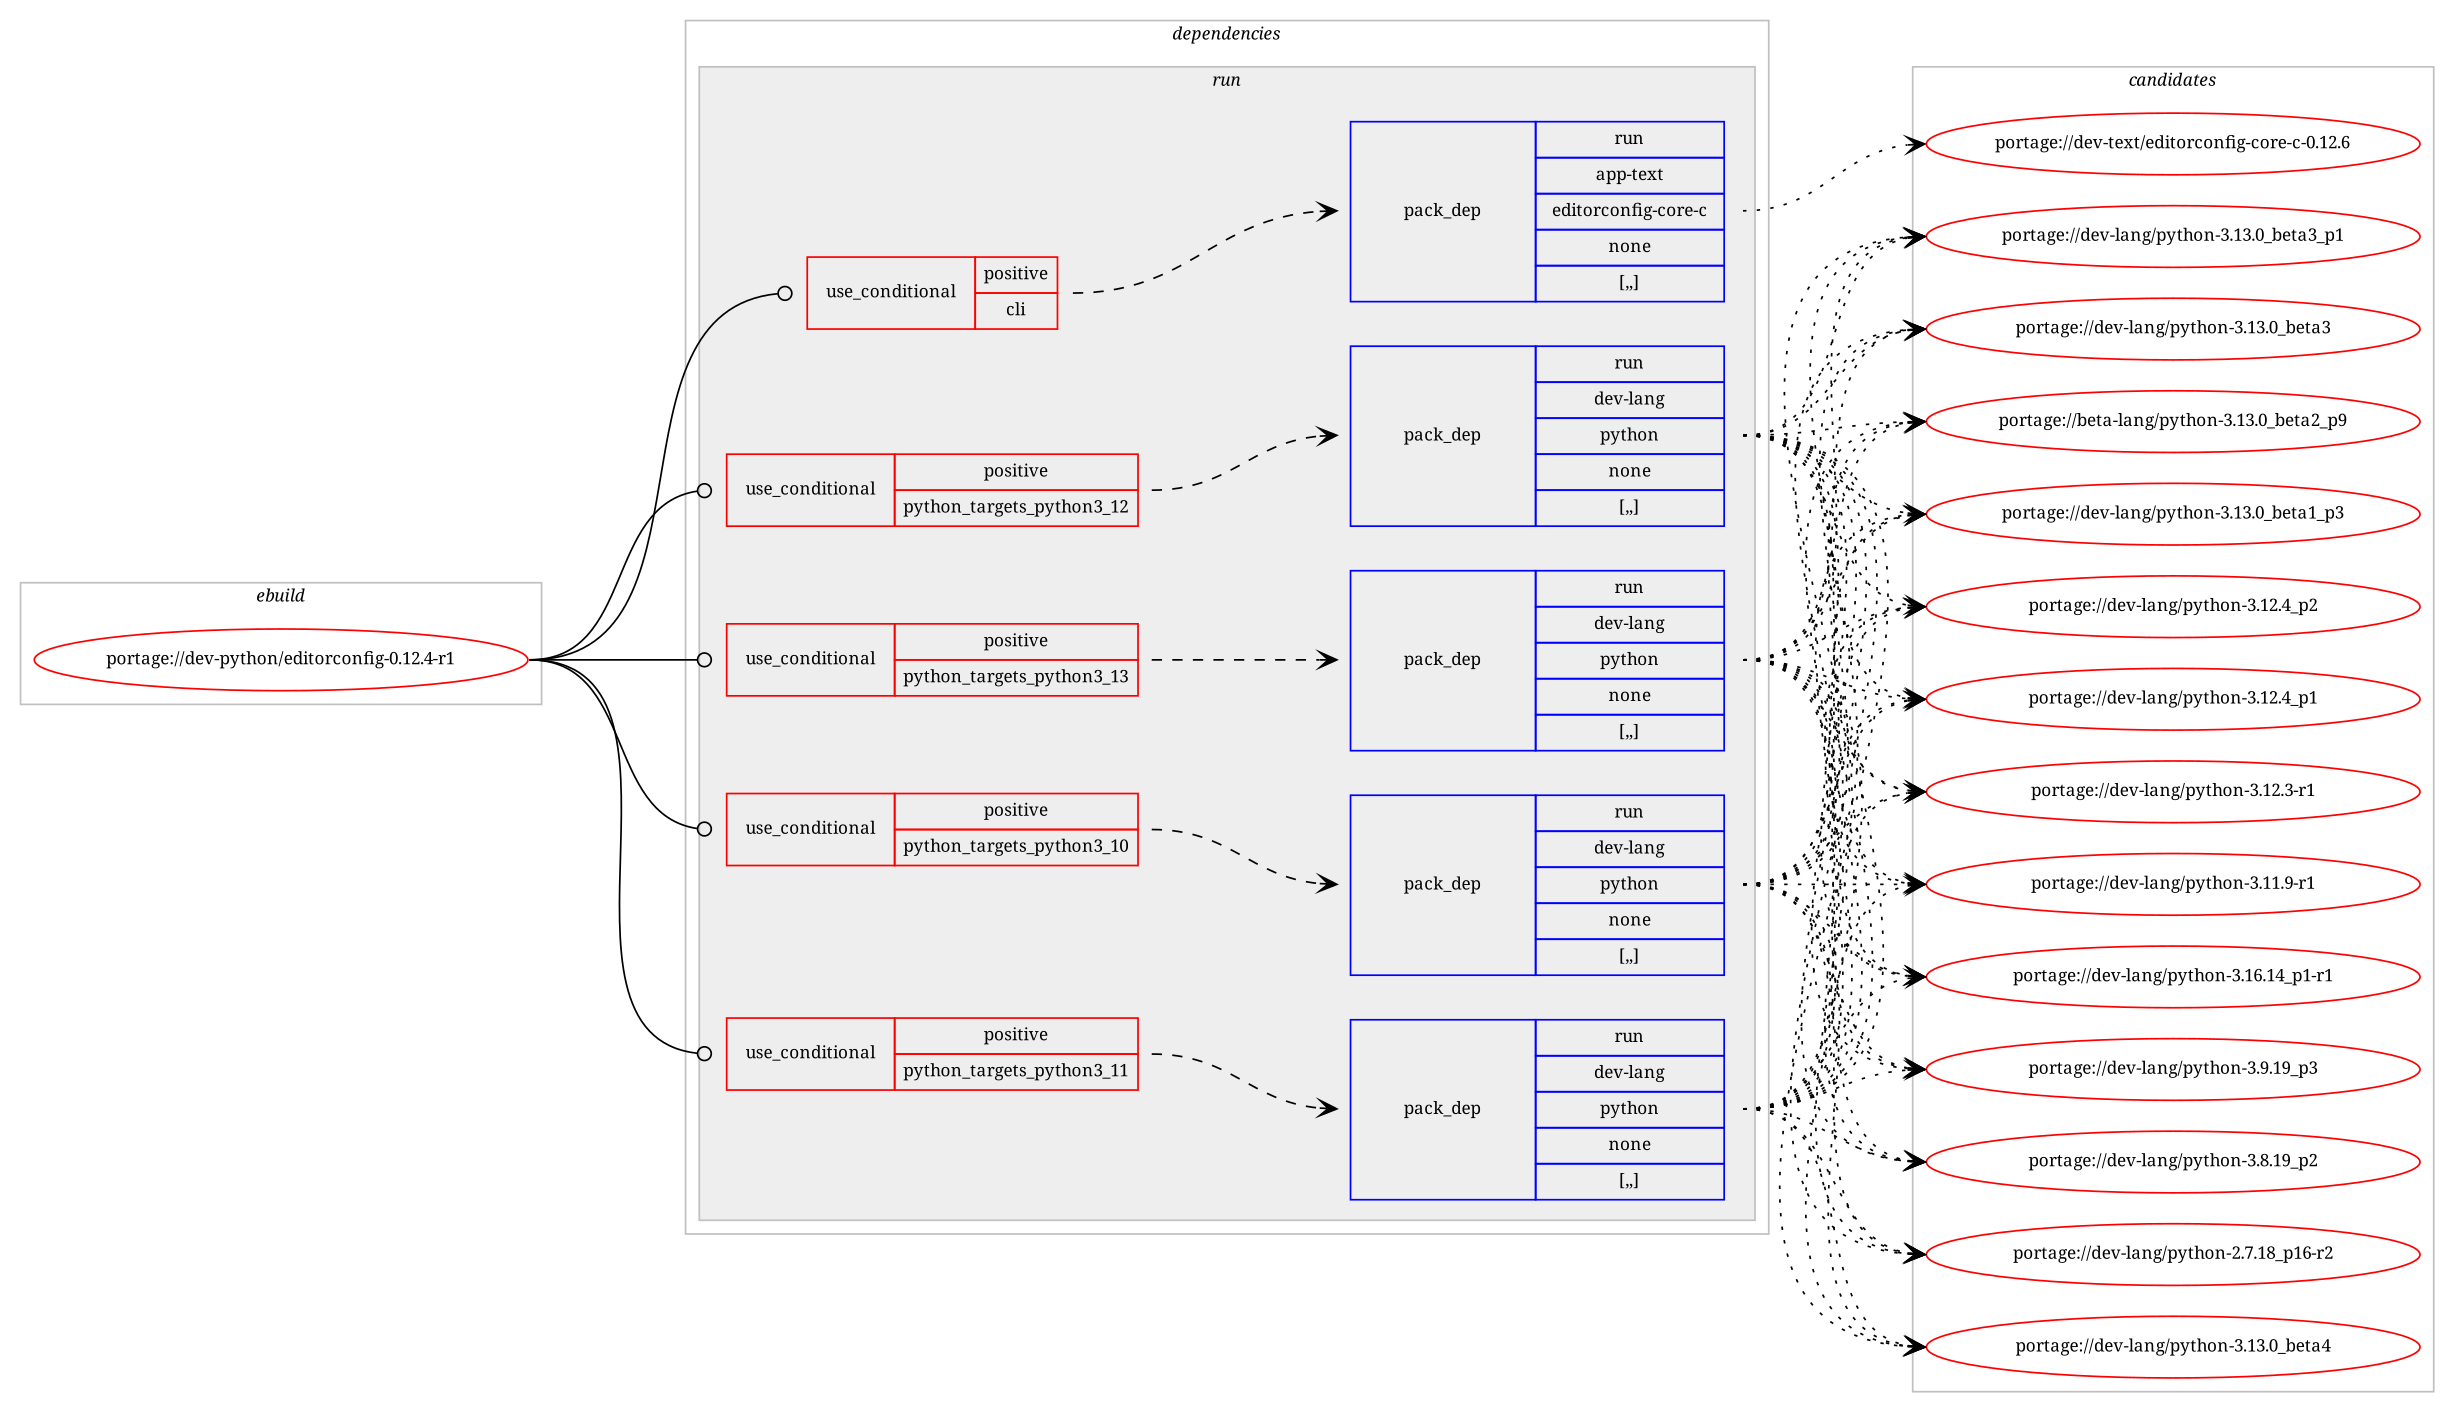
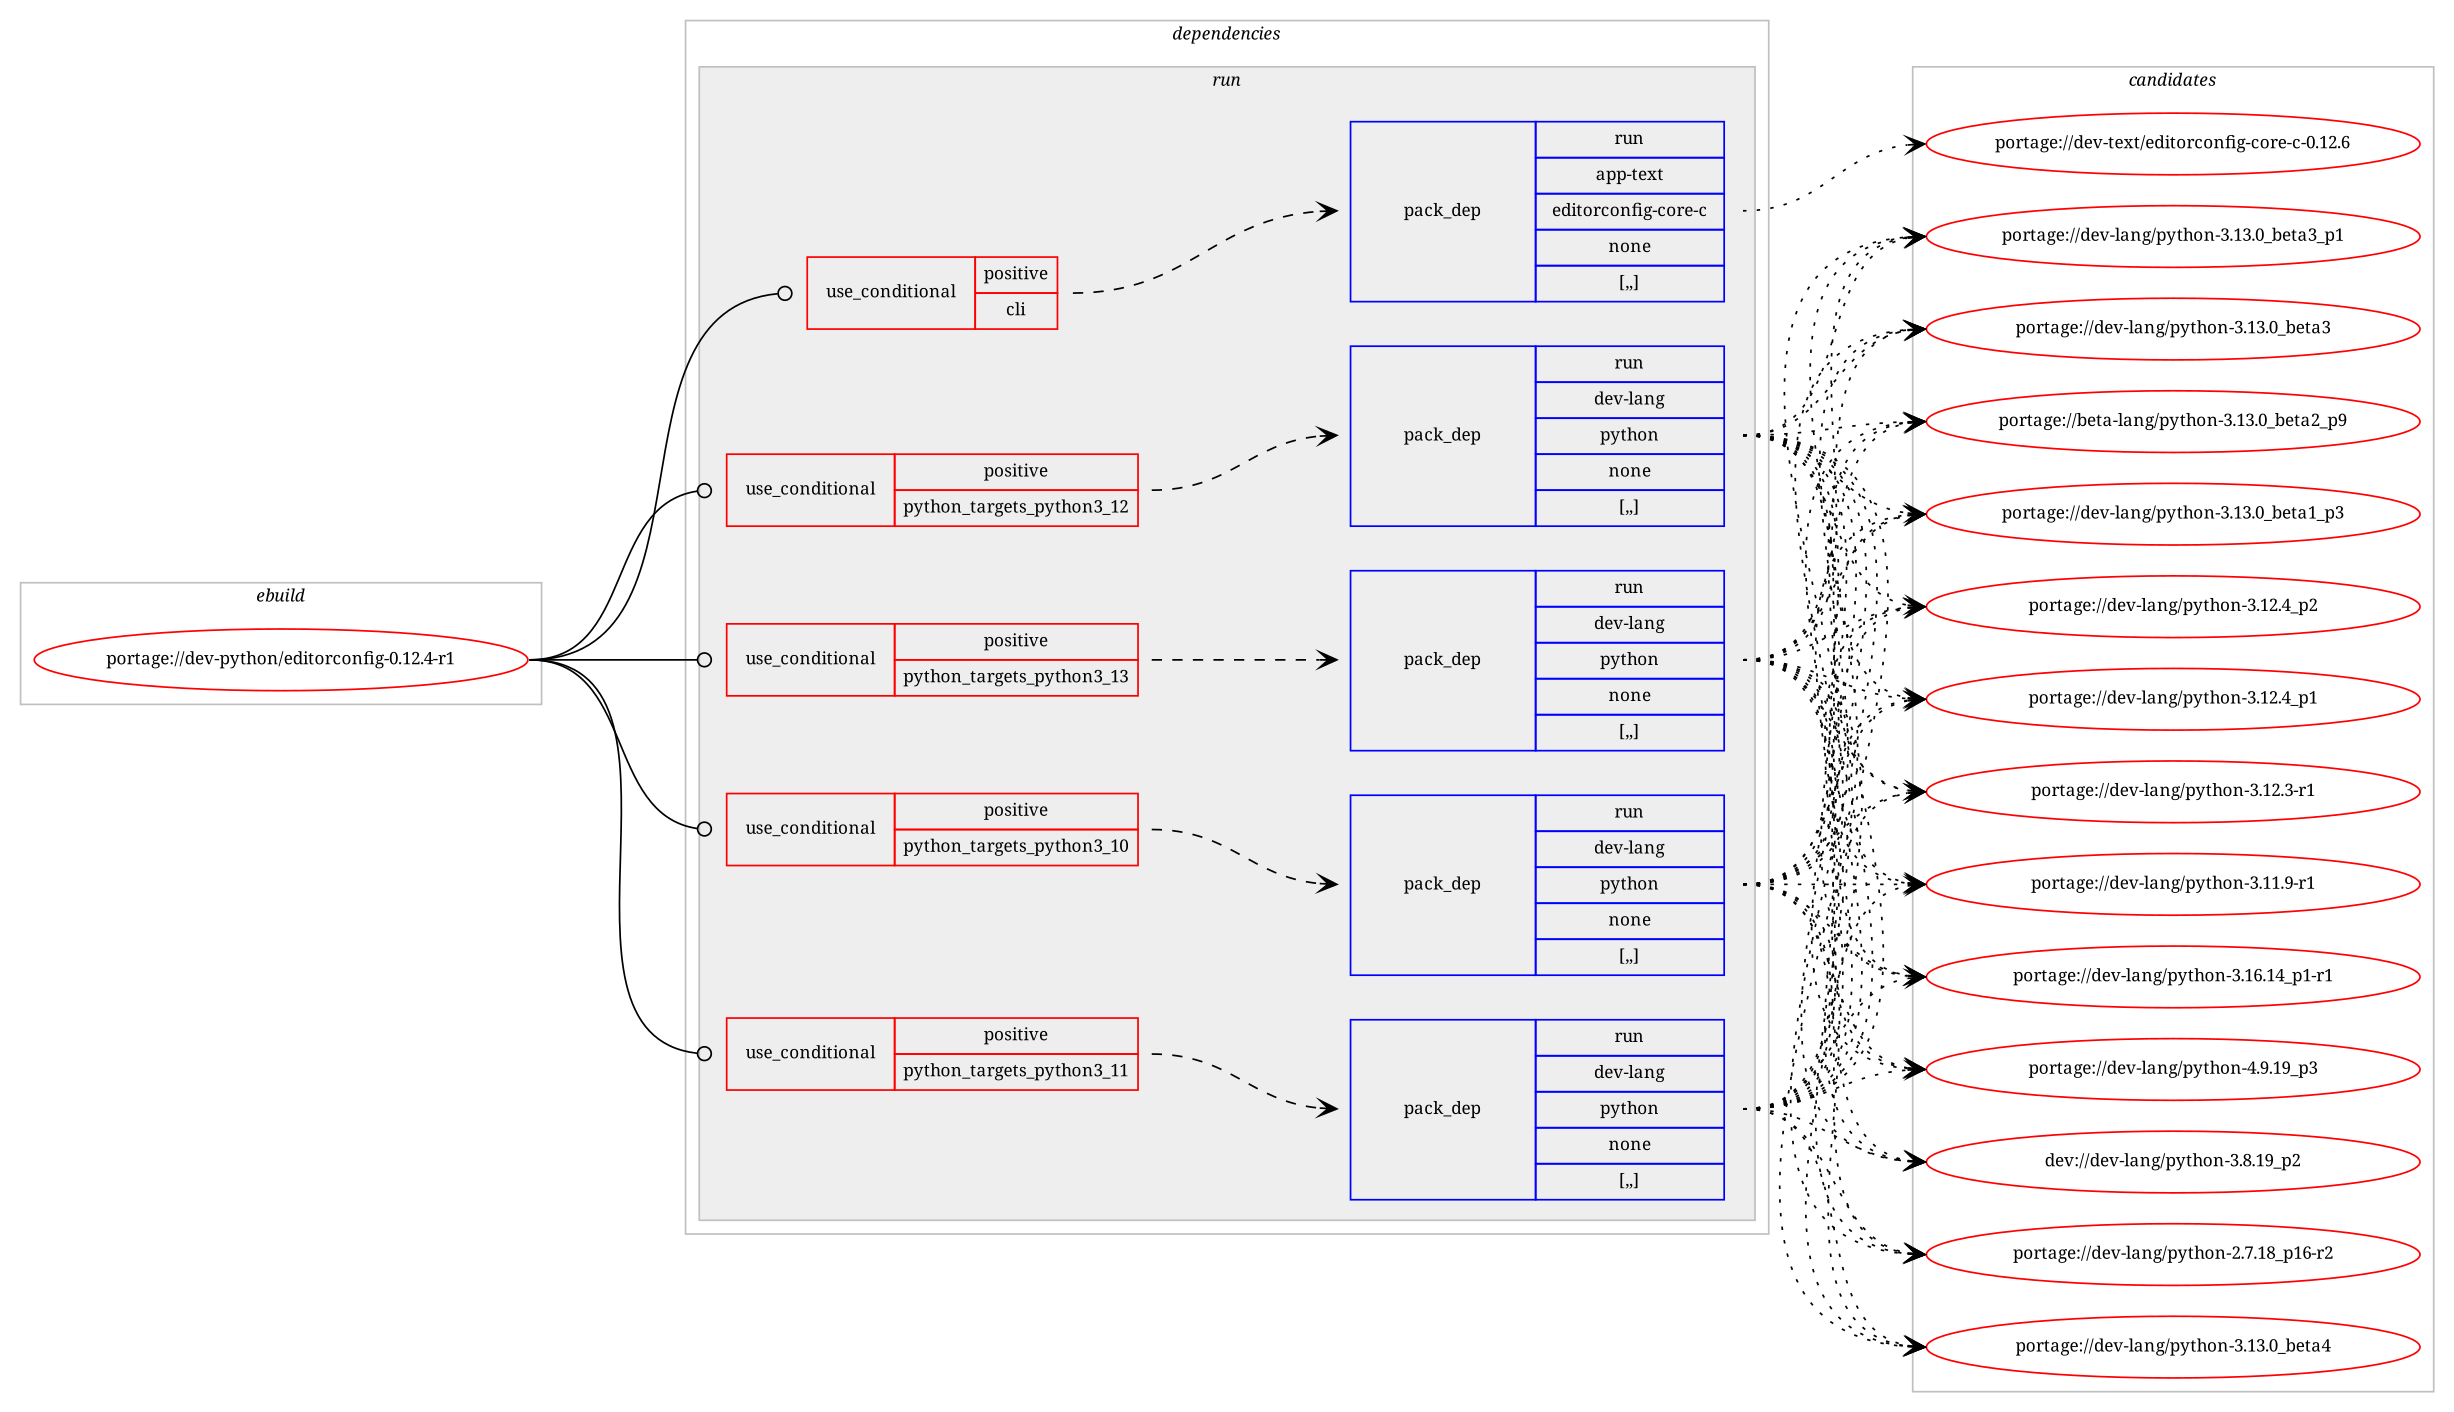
(2173, 1069) -> (2173, 1069)
(2173, 1162) -> (2173, 1162)
